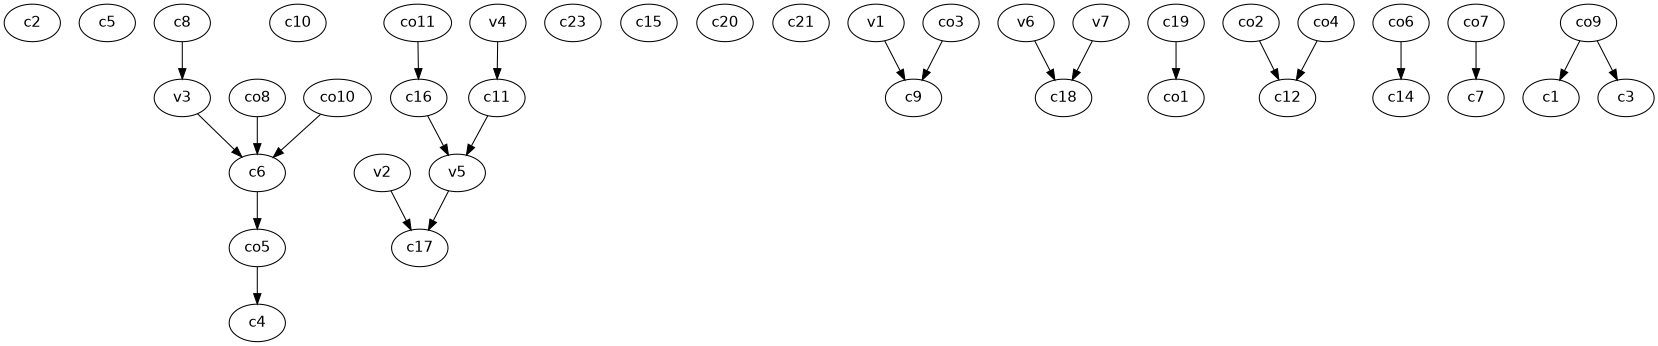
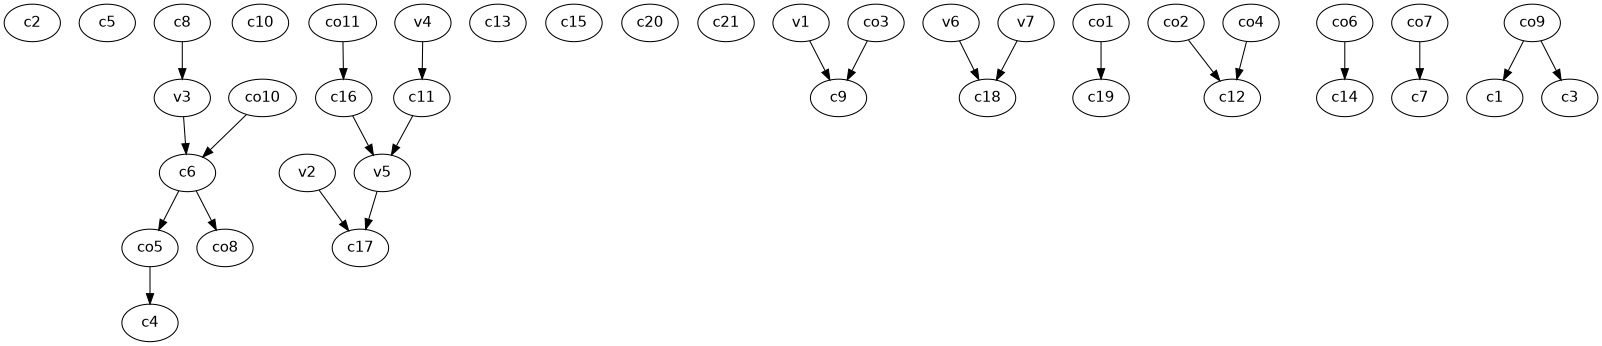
(573, 23) -> (498, 23)
(1176, 55) -> (1101, 55)
(257, 130) -> (204, 206)
